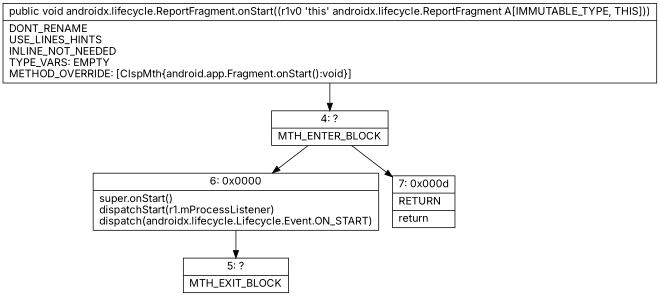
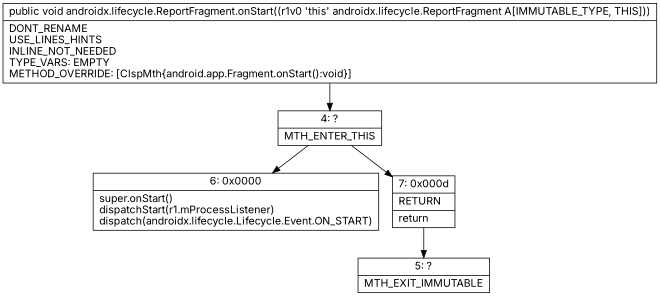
(330, 136) -> (330, 136)
(236, 240) -> (424, 239)
(236, 284) -> (424, 284)
